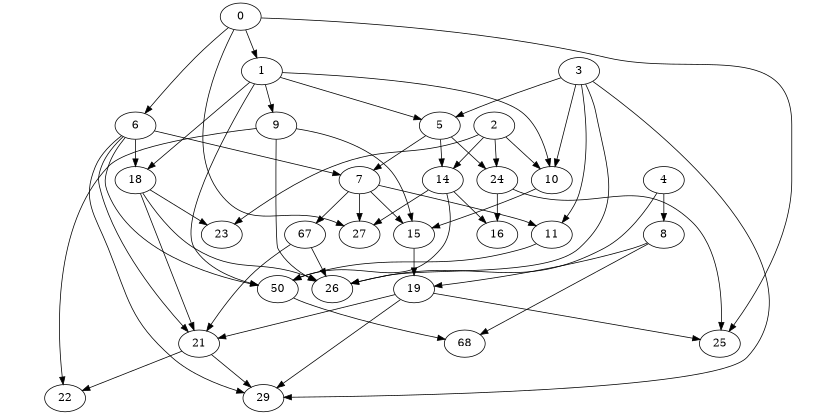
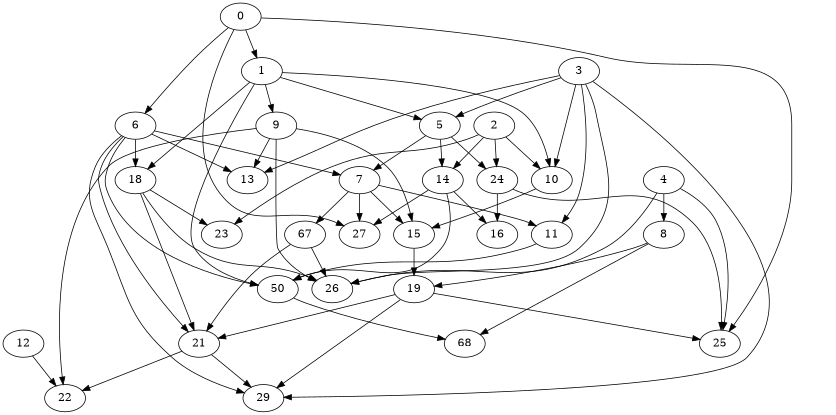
none -> (248, 180)
none -> (725, 247)
none -> (23, 344)
